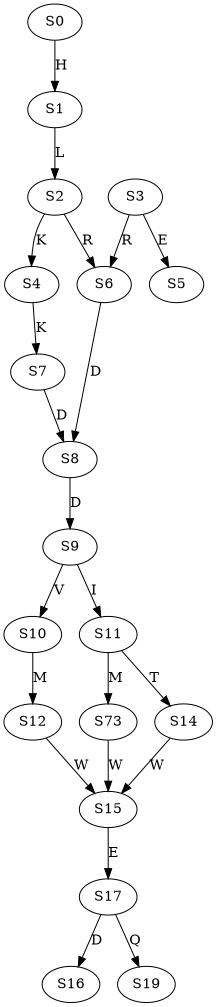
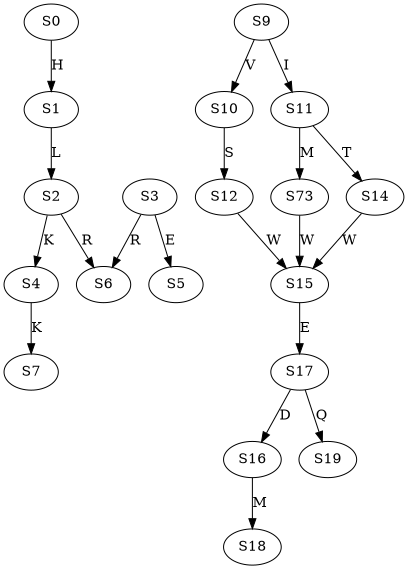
(70, 460) -> none
none -> (252, 547)
(40, 678) -> (229, 153)
